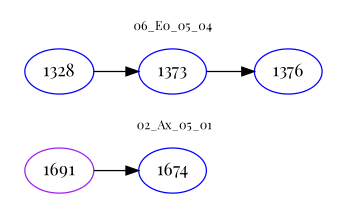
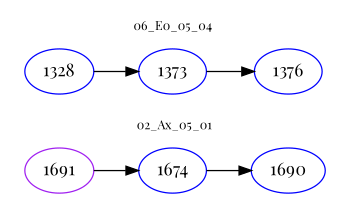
none -> (288, 171)
